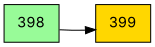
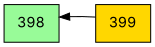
(72, 30) -> (83, 17)
